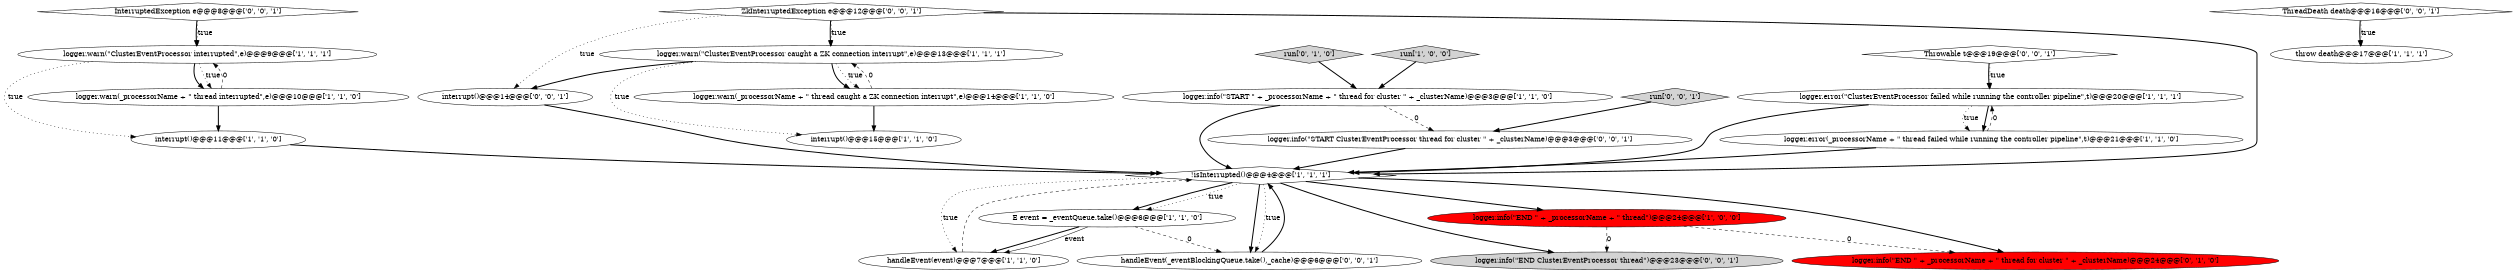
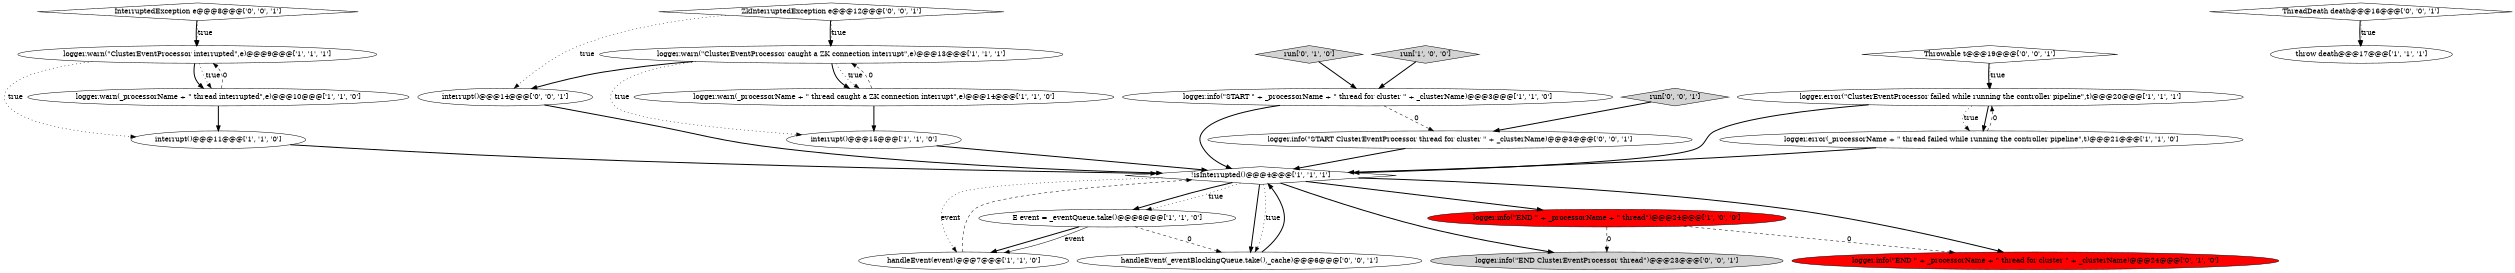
(2105, 34) -> (1069, 158)
(951, 218) -> (951, 218)
